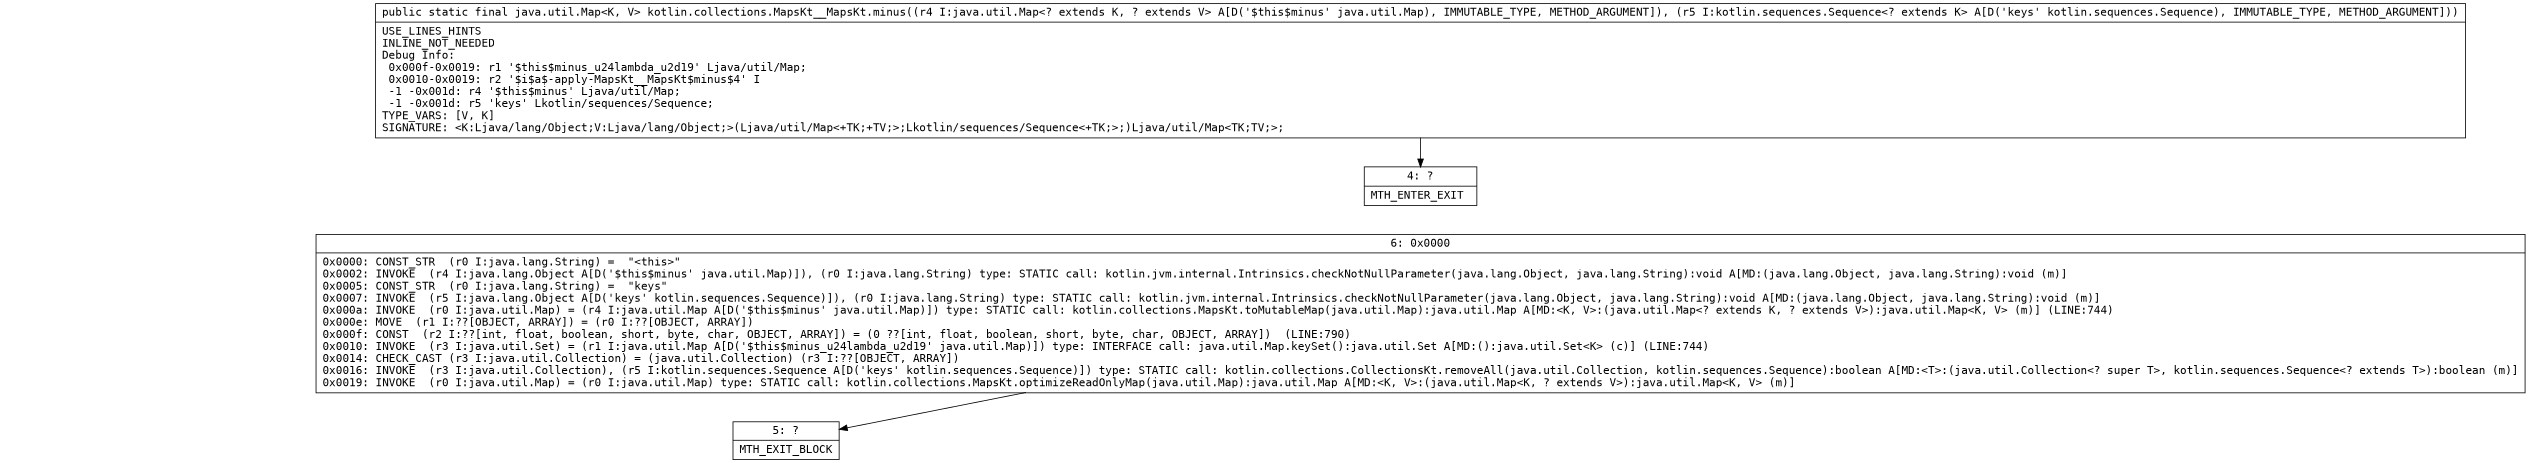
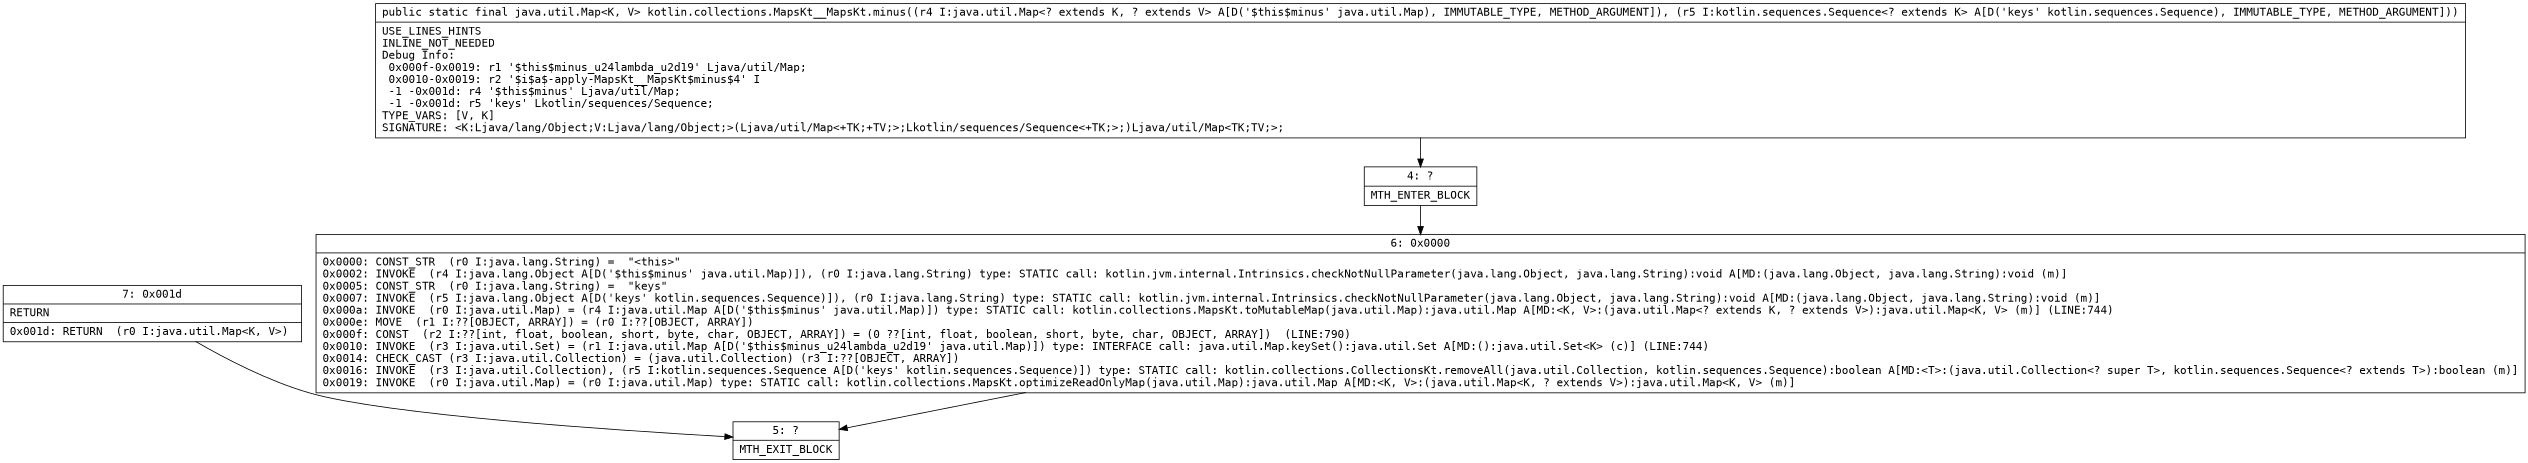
(1417, 195) -> (1421, 195)
none -> (1421, 216)
none -> (152, 314)
